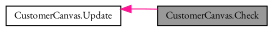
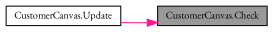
(144, 9) -> (134, 23)
